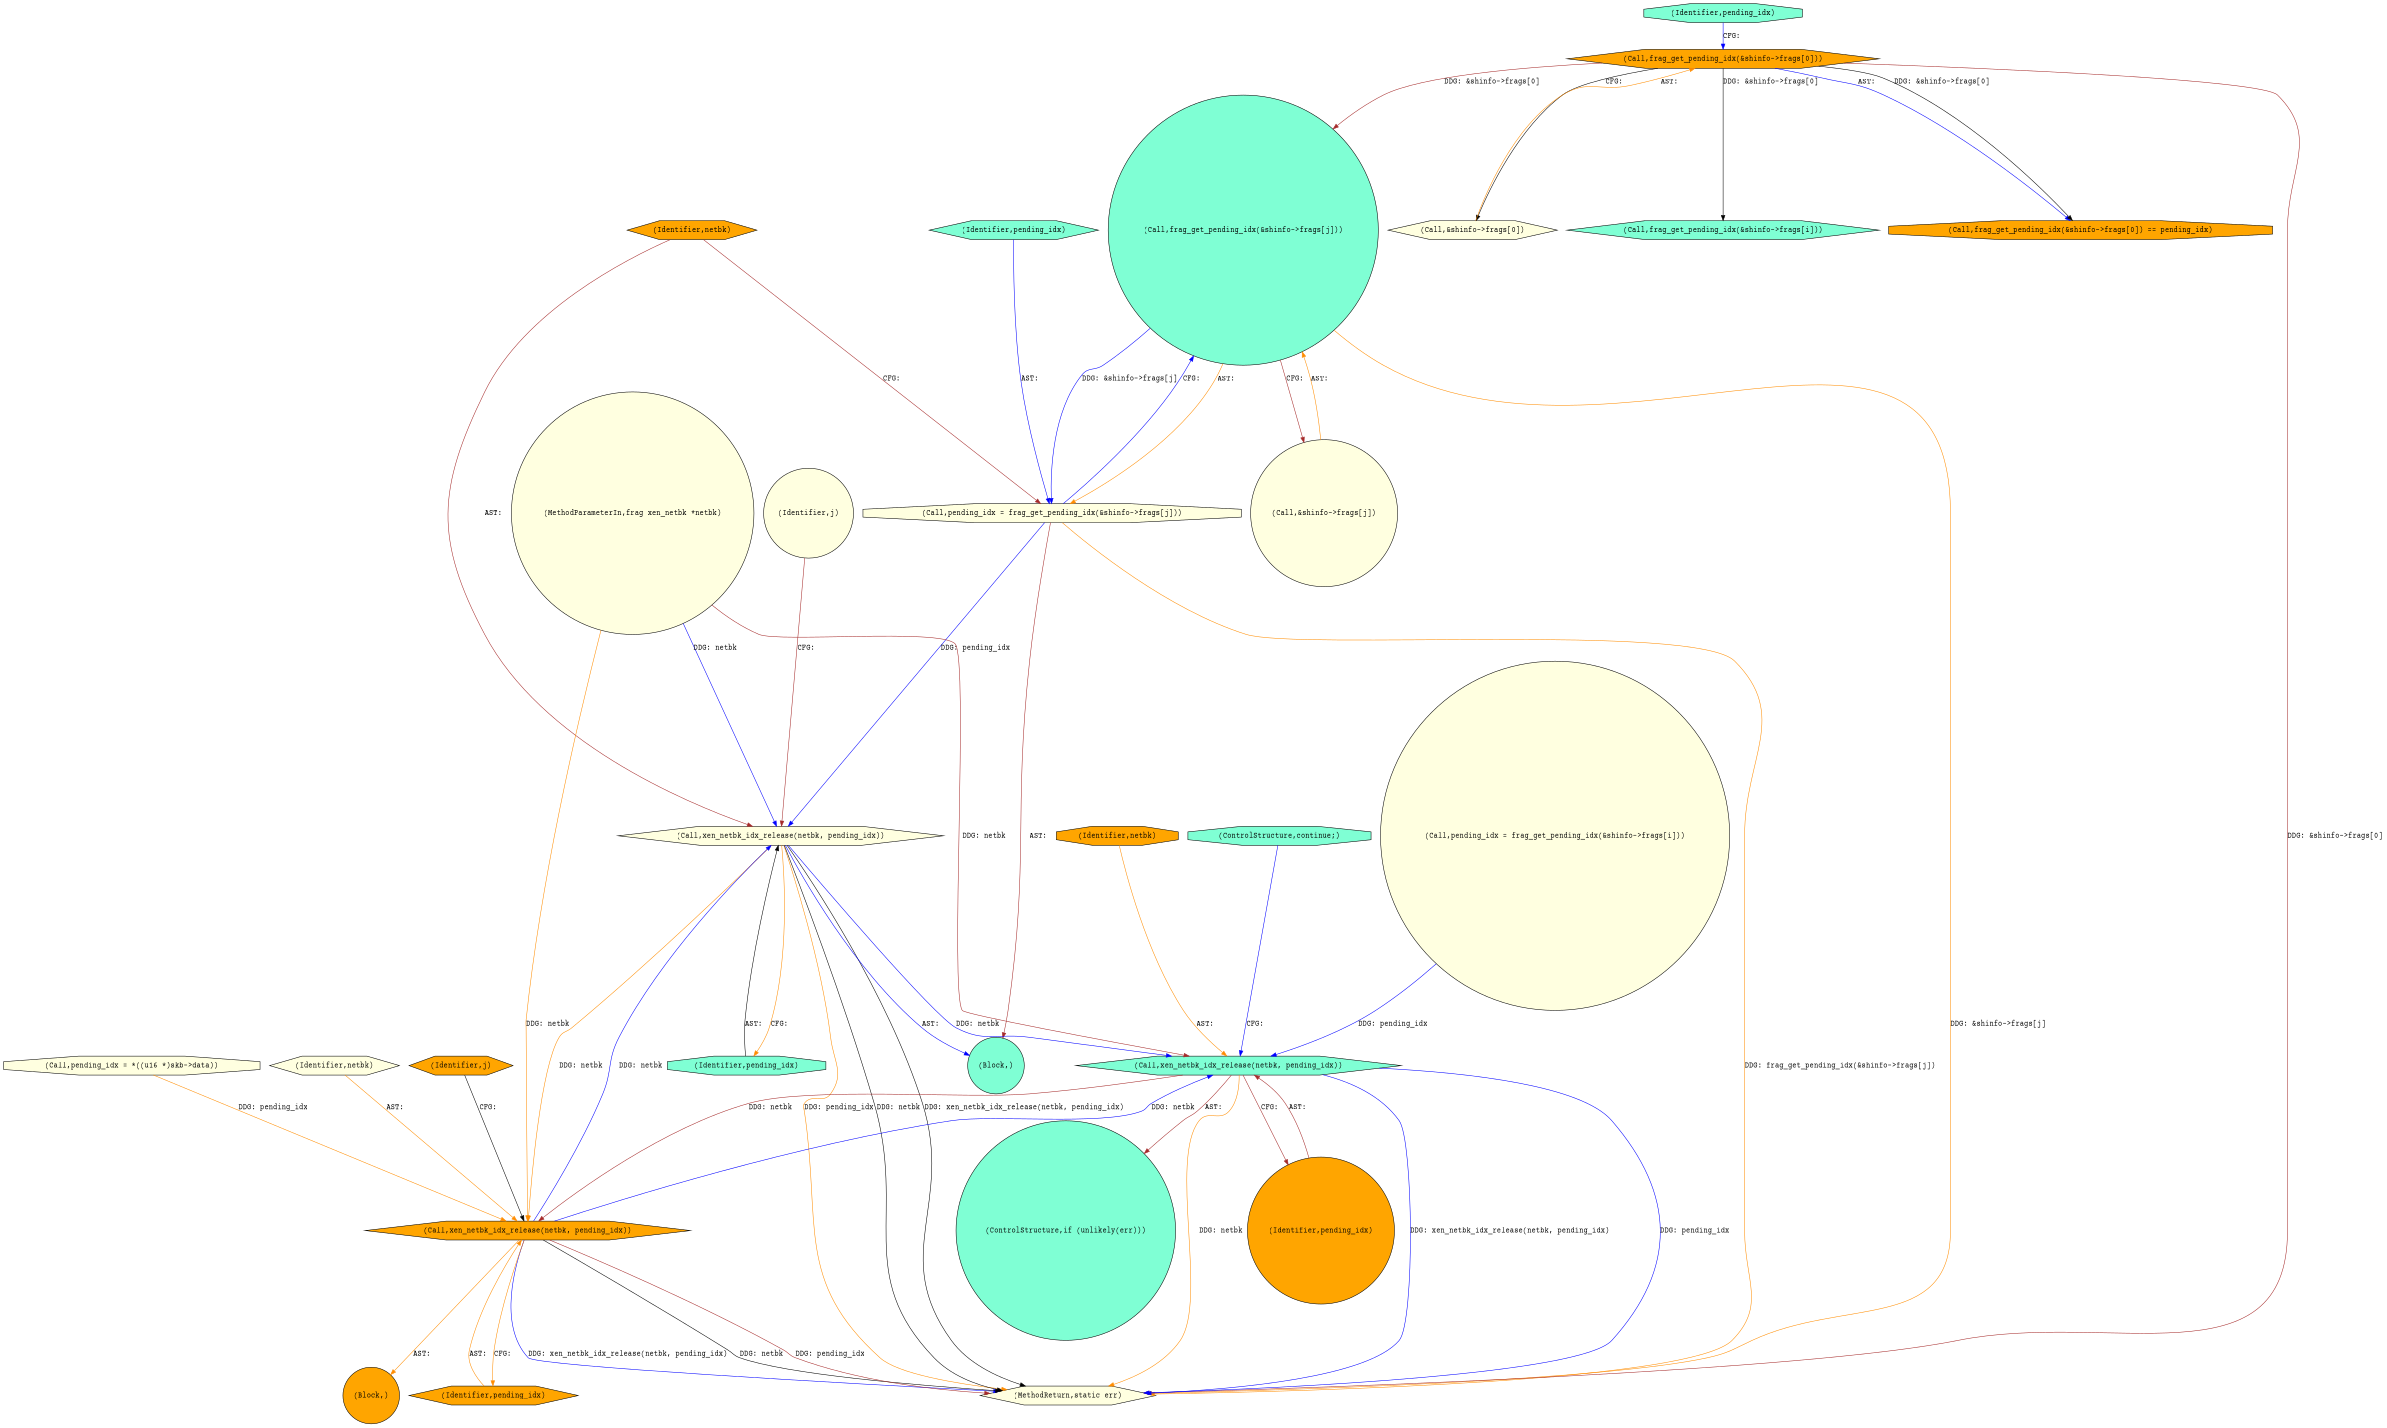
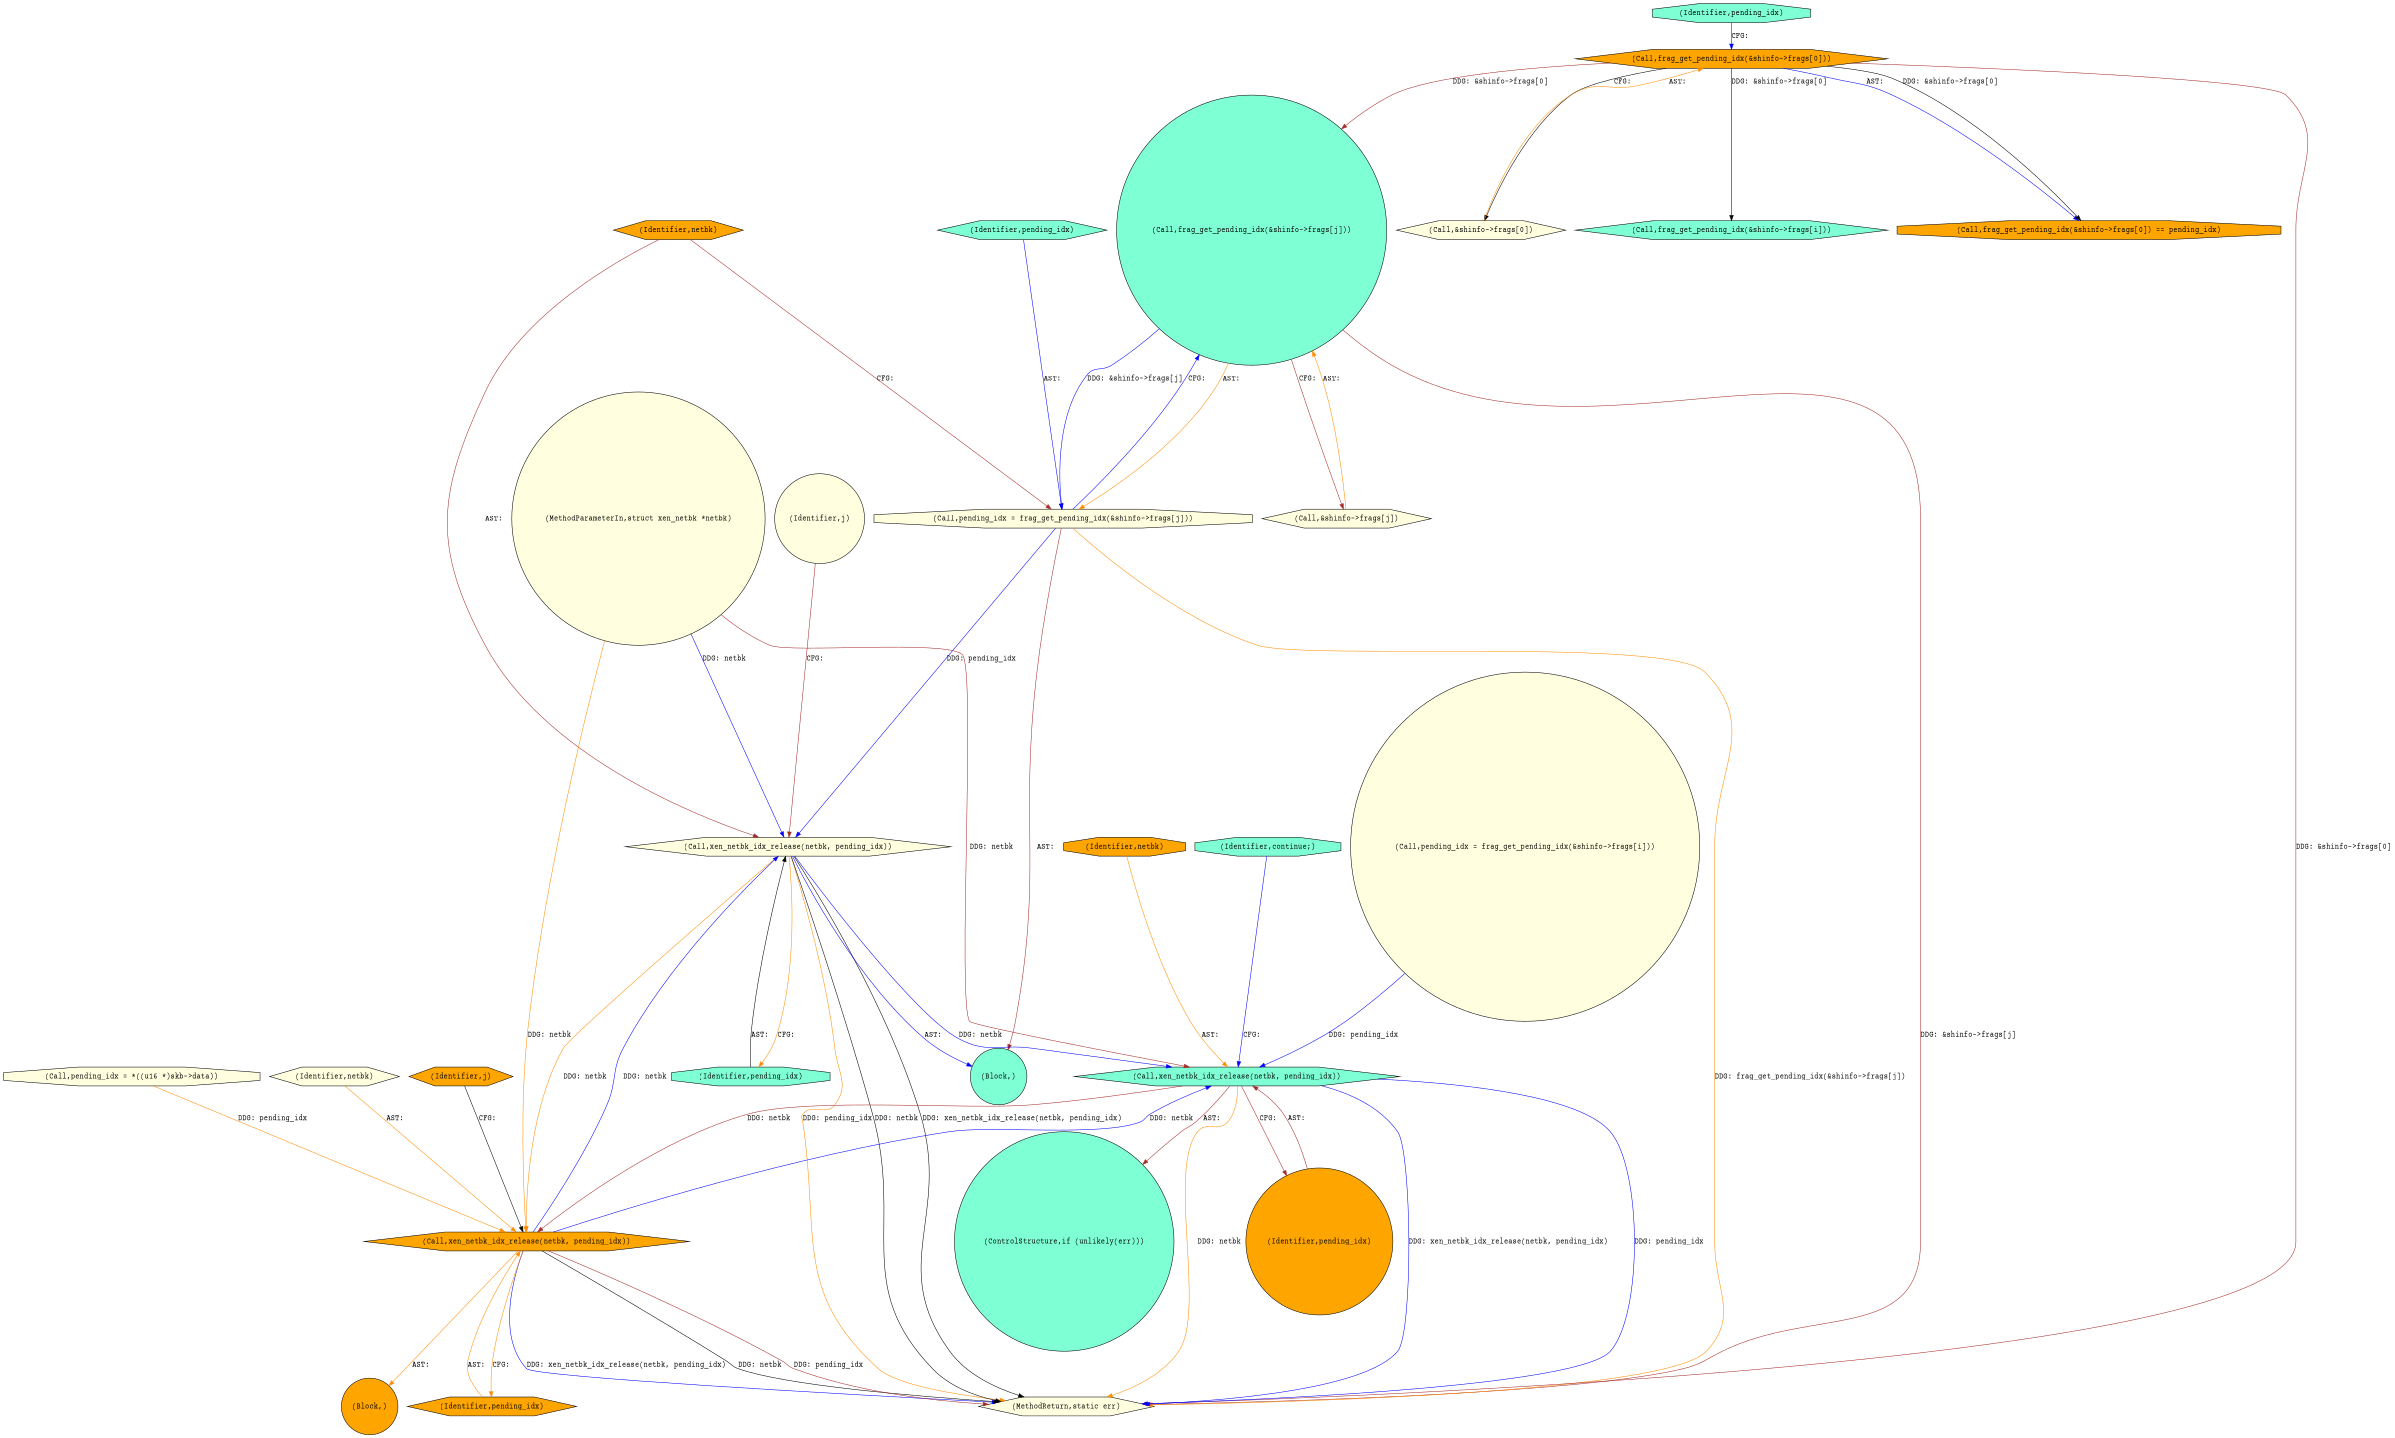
(633, 513) -> (638, 519)
(1324, 513) -> (1347, 519)
(1279, 836) -> (1268, 847)
(1950, 942) -> (1921, 956)
